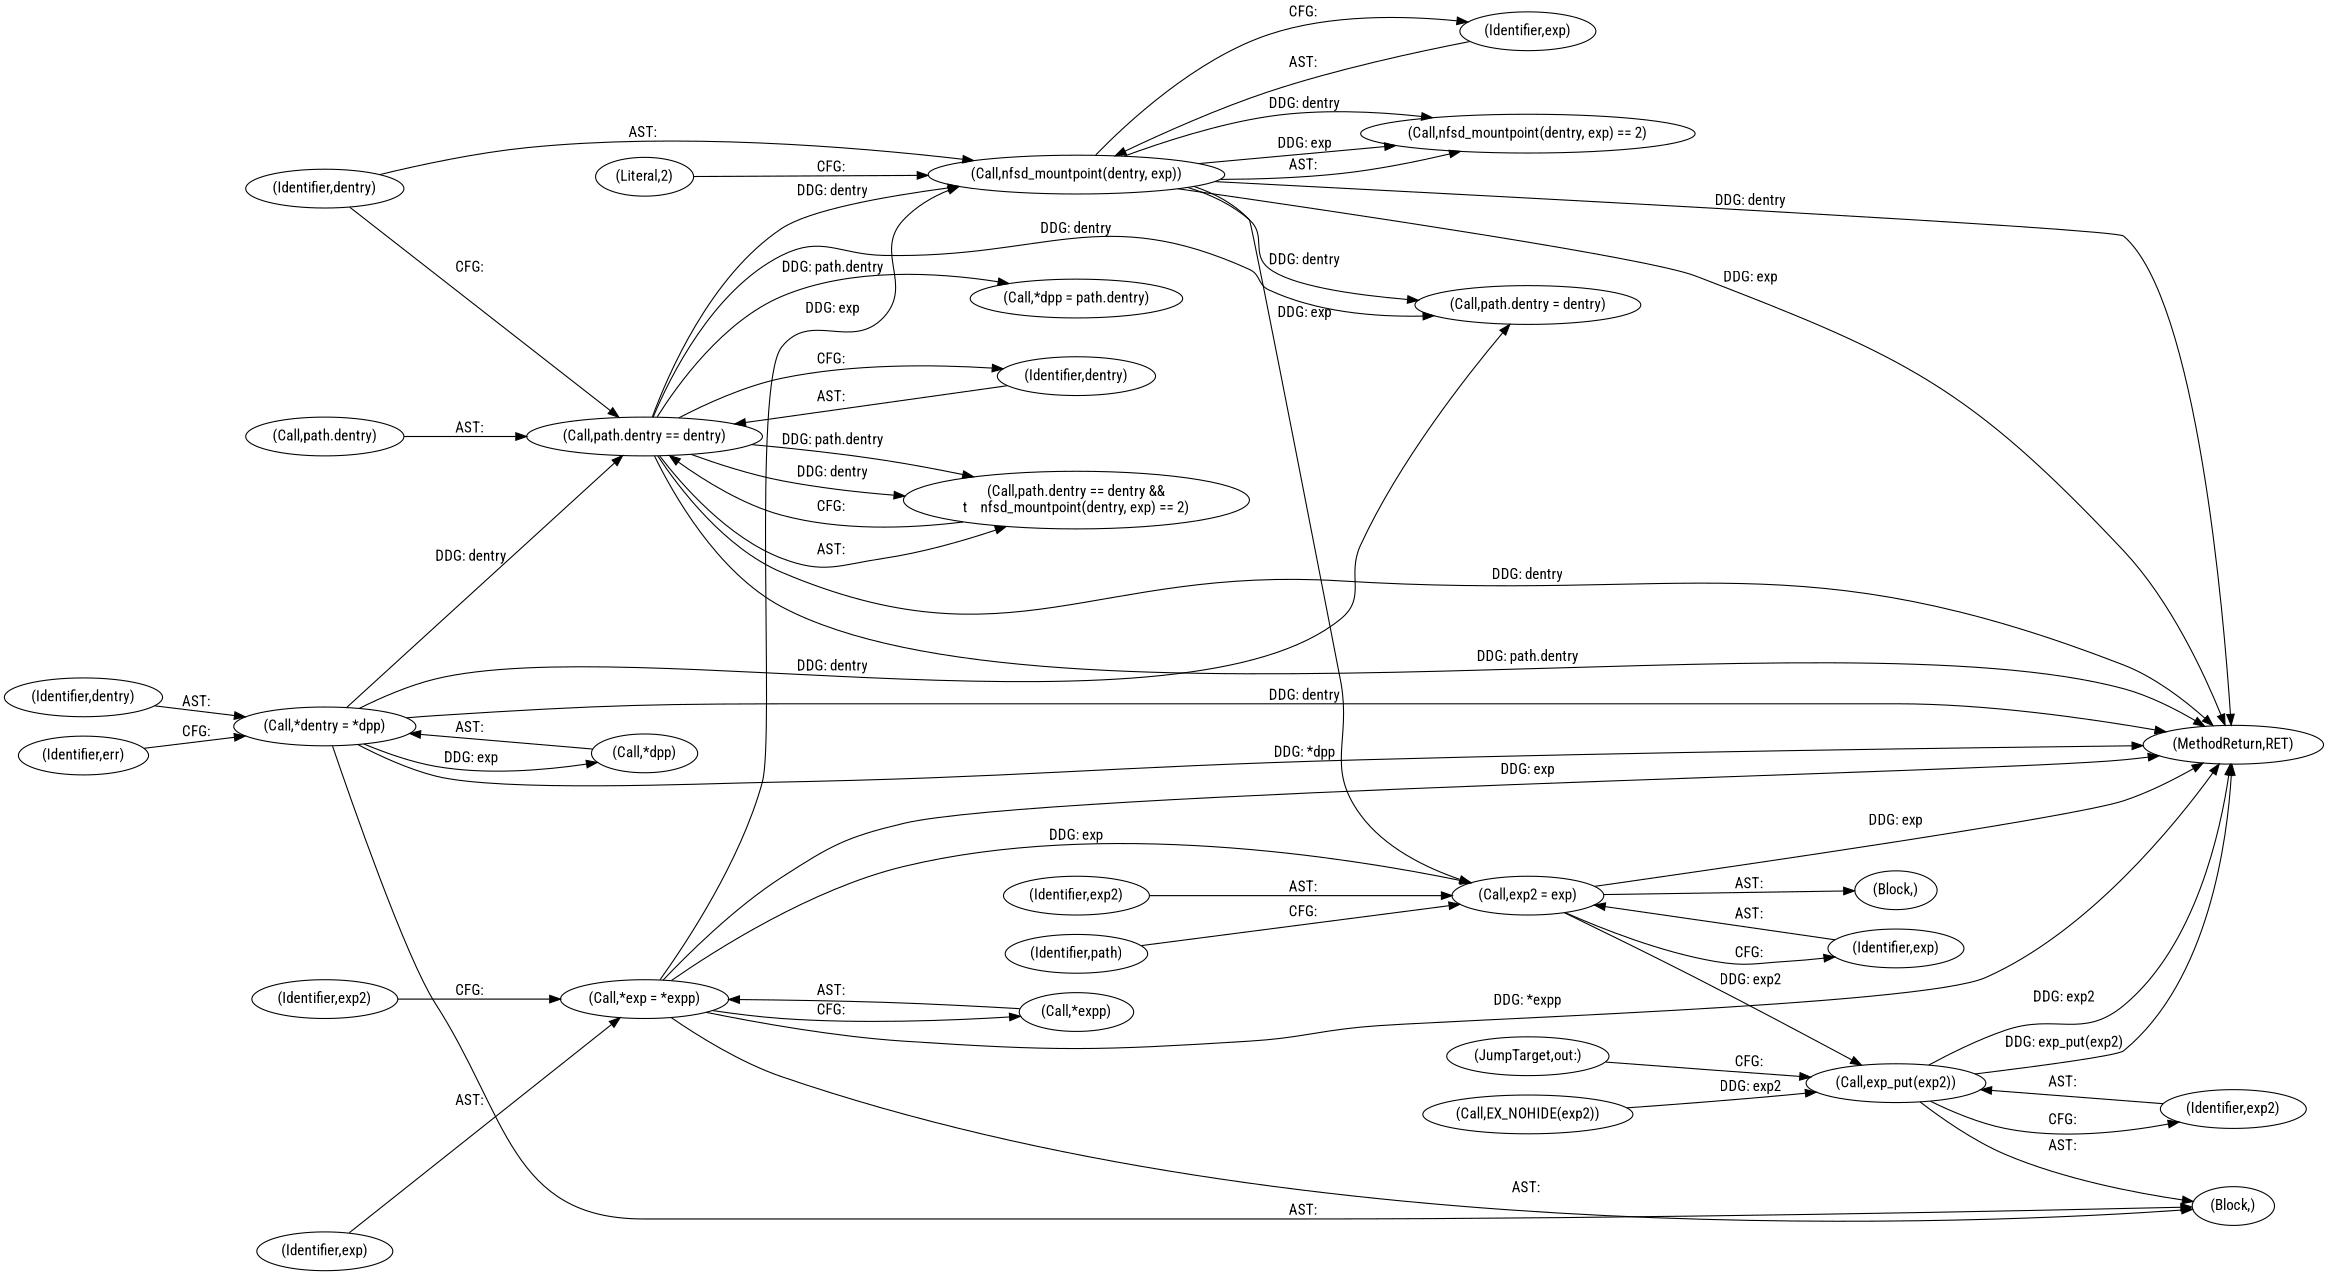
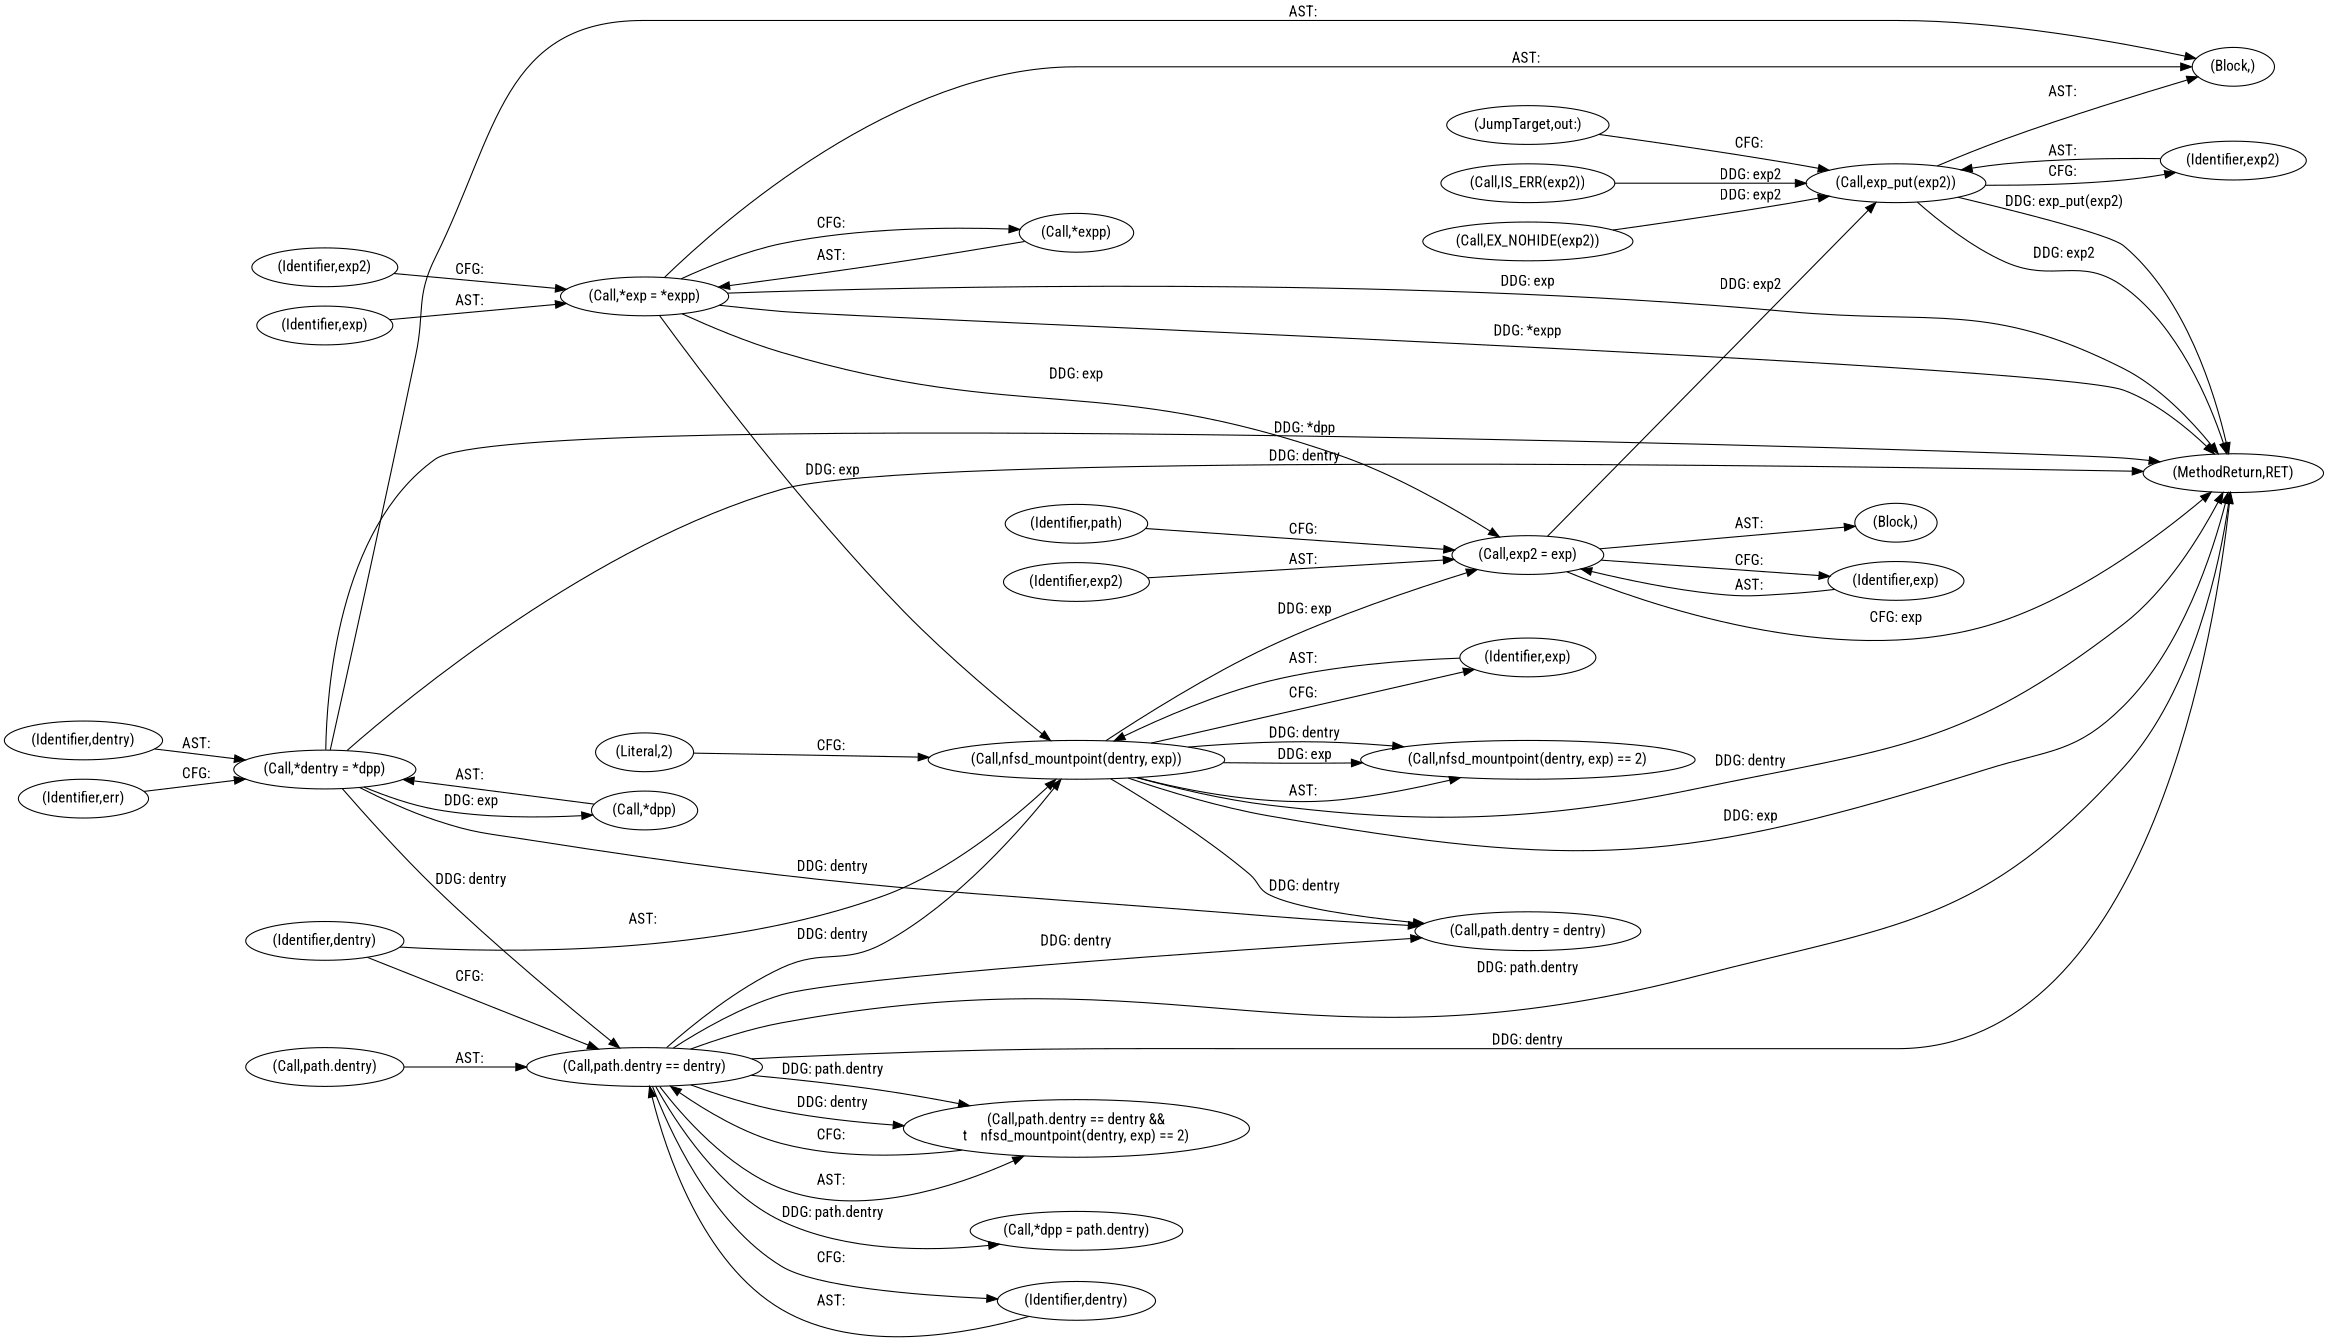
none -> (1528, 183)
(1896, 821) -> (1896, 618)
